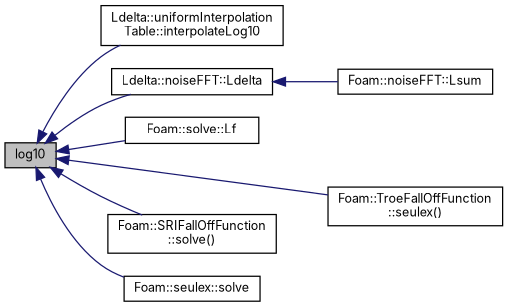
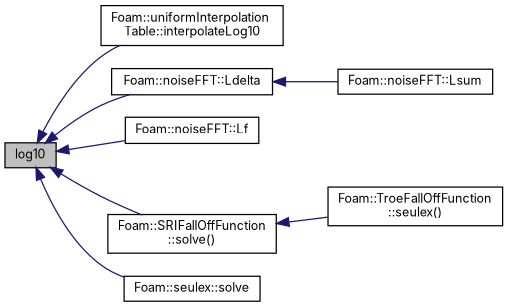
(192, 26) -> (192, 26)
(192, 82) -> (192, 82)
(192, 130) -> (192, 130)
(198, 178) -> (308, 220)
